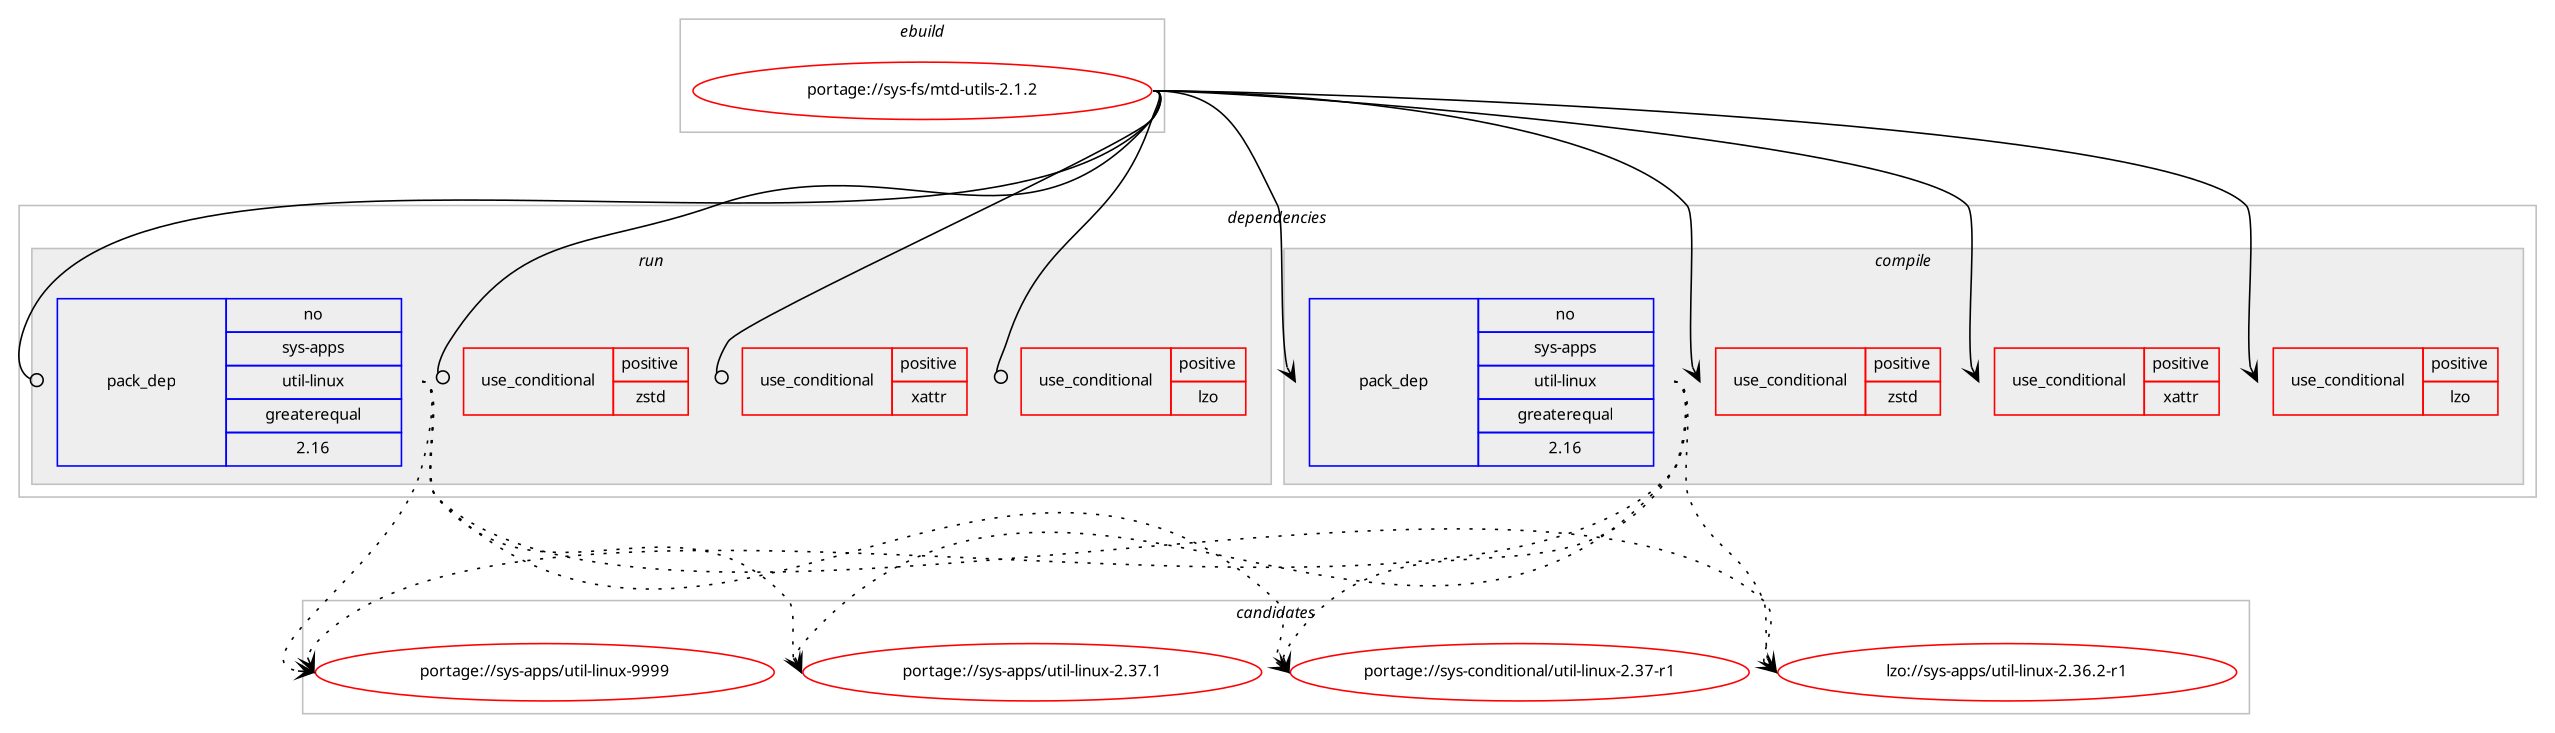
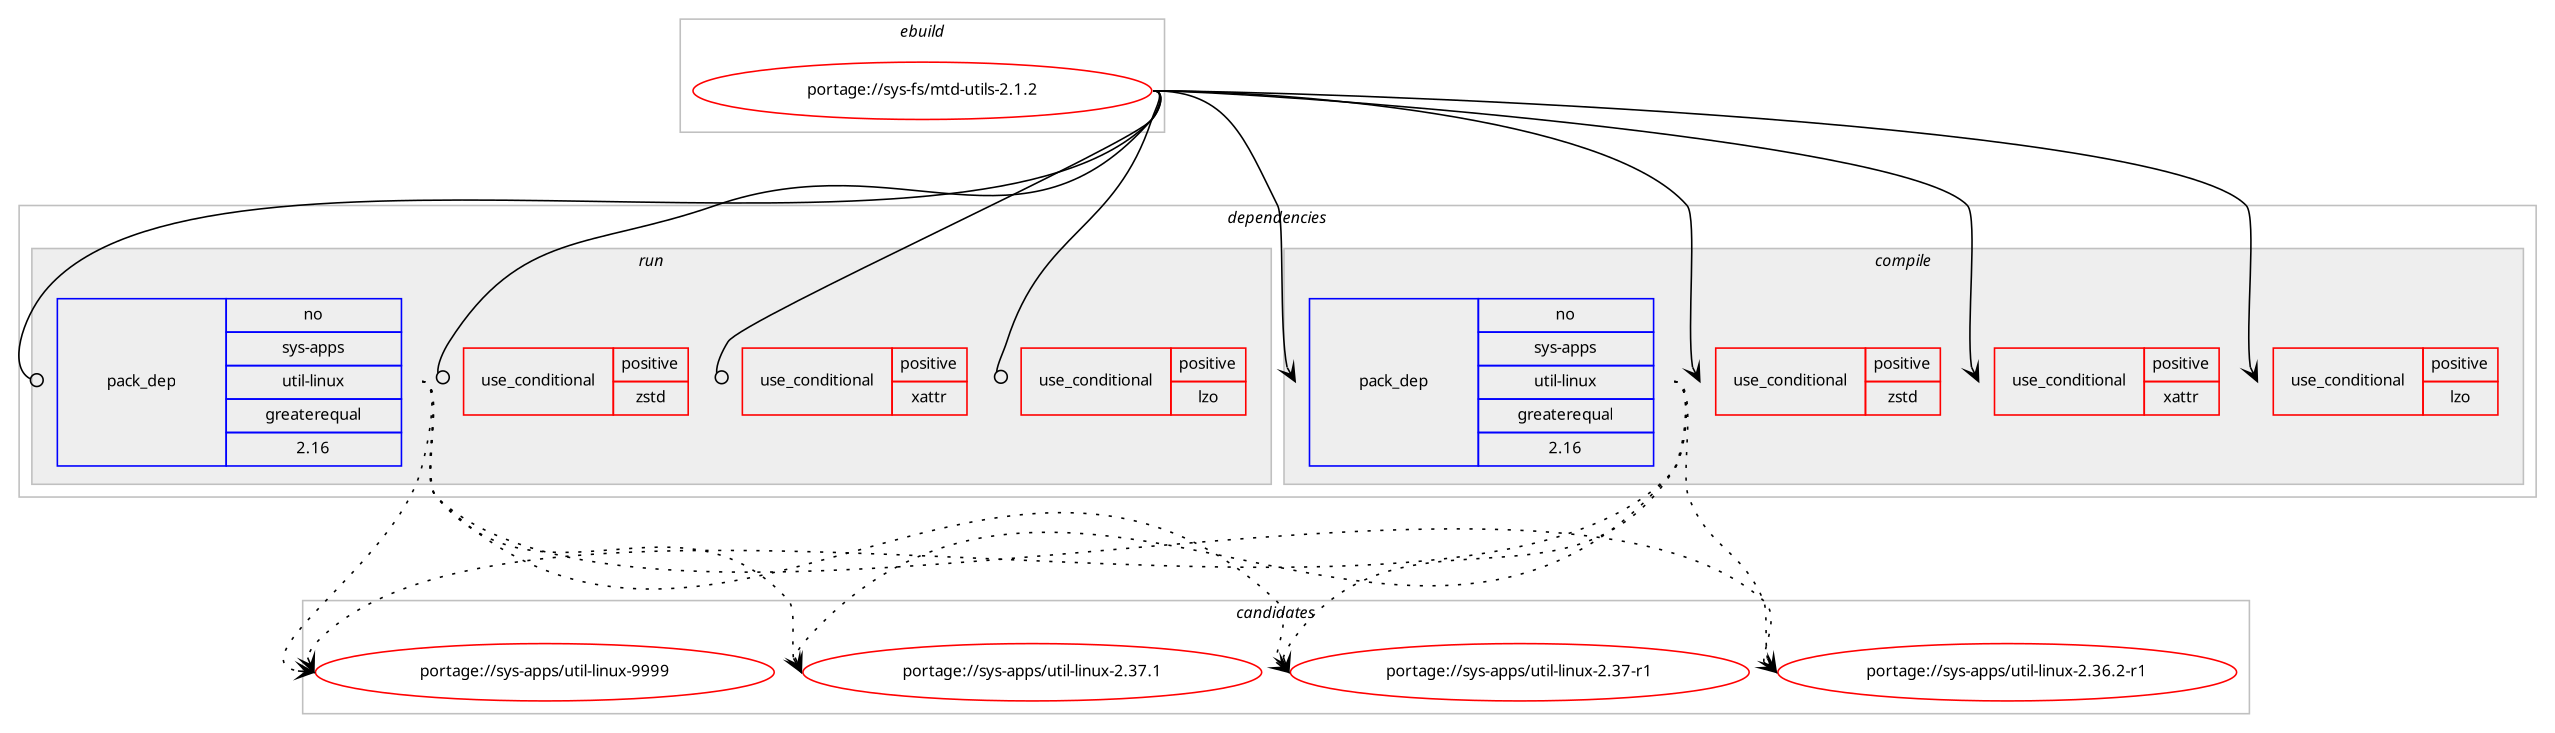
(1520, 672) -> (1520, 672)
(2007, 672) -> (2007, 672)
